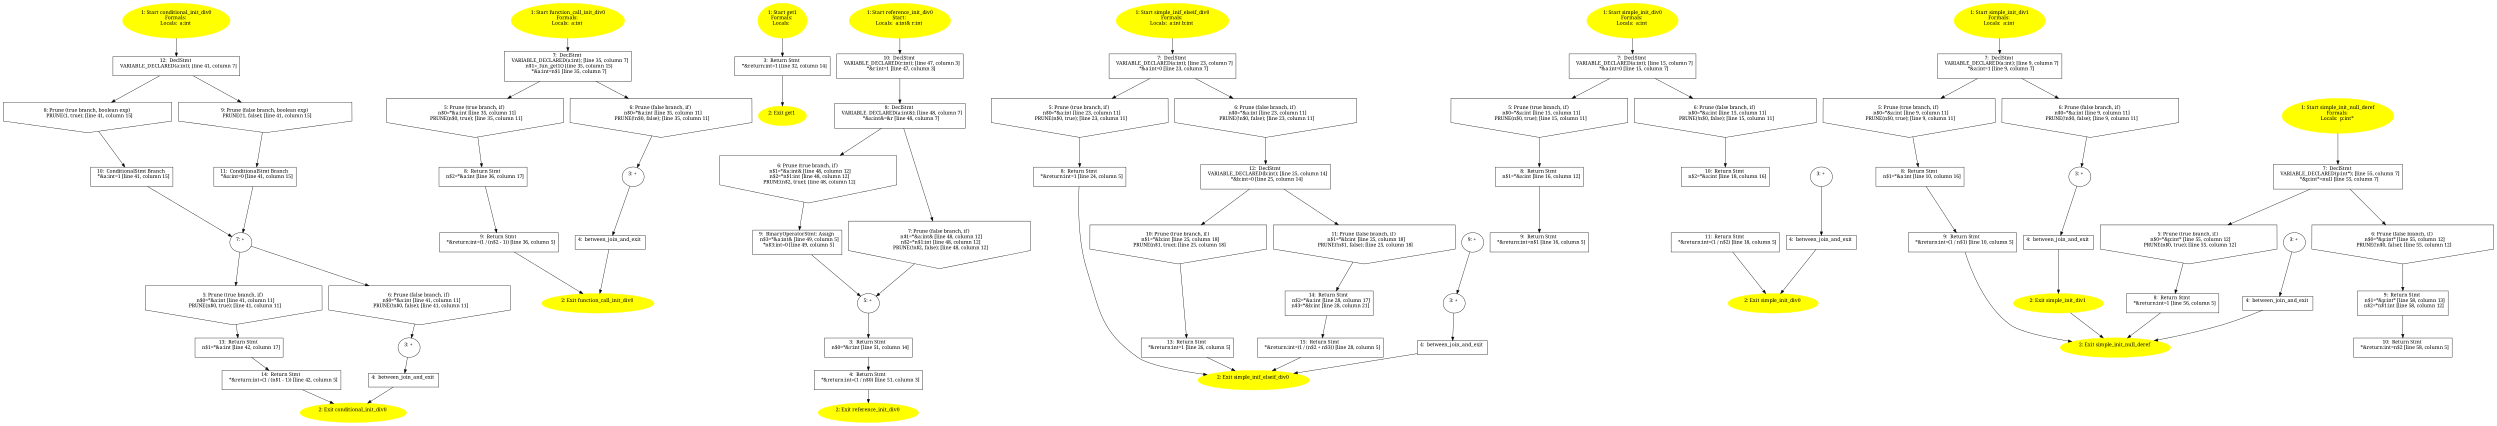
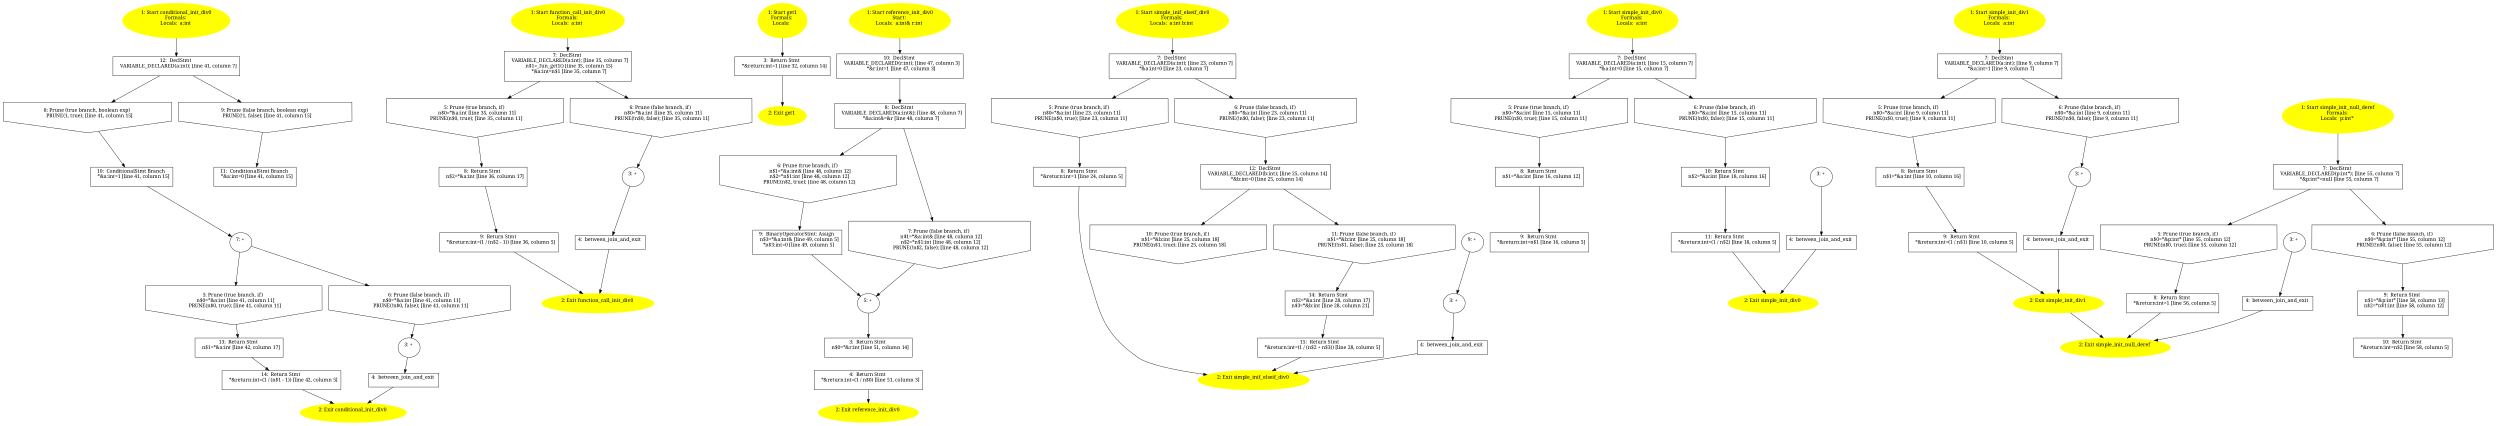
(248, 208) -> none
none -> (1725, 208)
(2000, 316) -> (2009, 272)
(1187, 348) -> none
(868, 362) -> none
